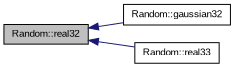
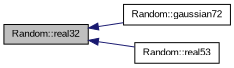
(177, 15) -> (177, 15)
(177, 53) -> (177, 53)
